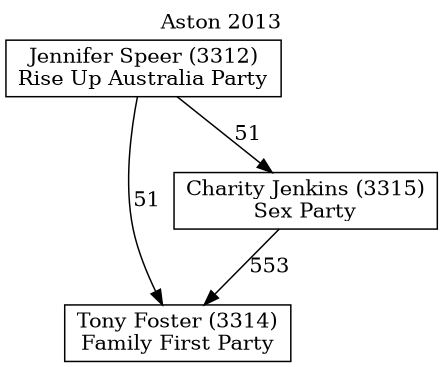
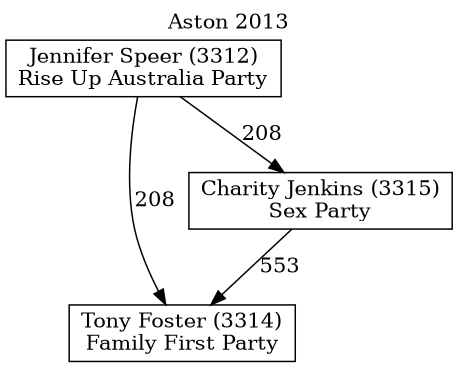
(248, 135) -> (263, 135)
(147, 201) -> (155, 201)
